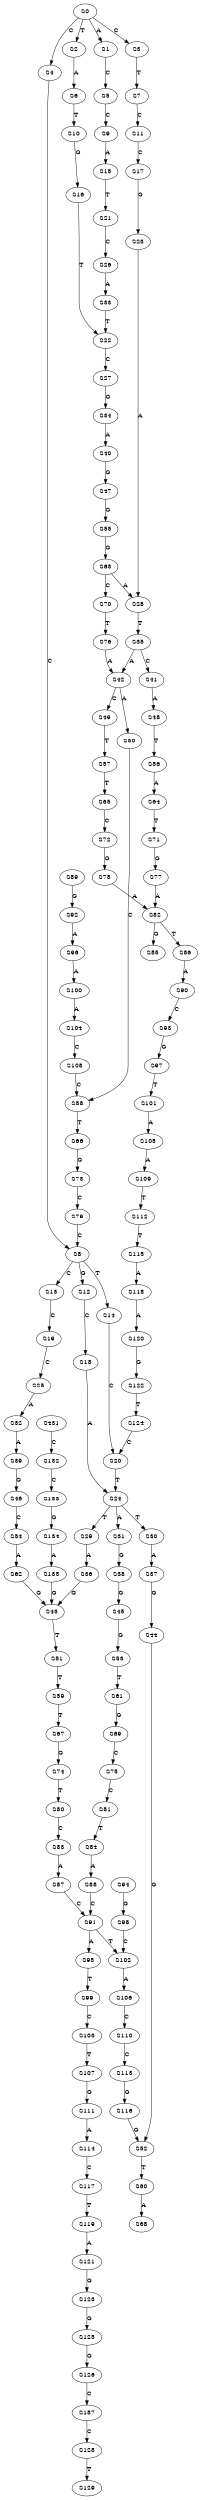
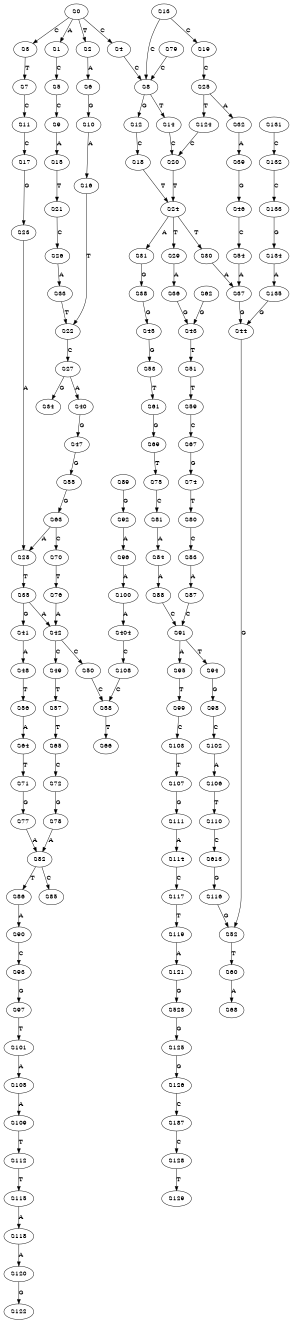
(76, 115) -> (91, 106)
(78, 153) -> (90, 144)
(106, 433) -> (74, 386)
(148, 661) -> (26, 614)
(124, 699) -> (76, 652)
(156, 934) -> (49, 878)
(74, 1028) -> (123, 633)
(77, 1179) -> none
(66, 1271) -> (149, 46)
(136, 1402) -> (204, 104)
(51, 1424) -> (274, 125)
(90, 1424) -> (163, 186)
(16, 1553) -> (239, 273)
(52, 1591) -> (259, 311)
(60, 1715) -> (193, 426)
(116, 1753) -> (157, 463)
(101, 1828) -> (160, 539)
(105, 1940) -> (195, 650)
(127, 2017) -> (216, 803)
(125, 2074) -> (214, 859)
(87, 2300) -> (177, 1010)
